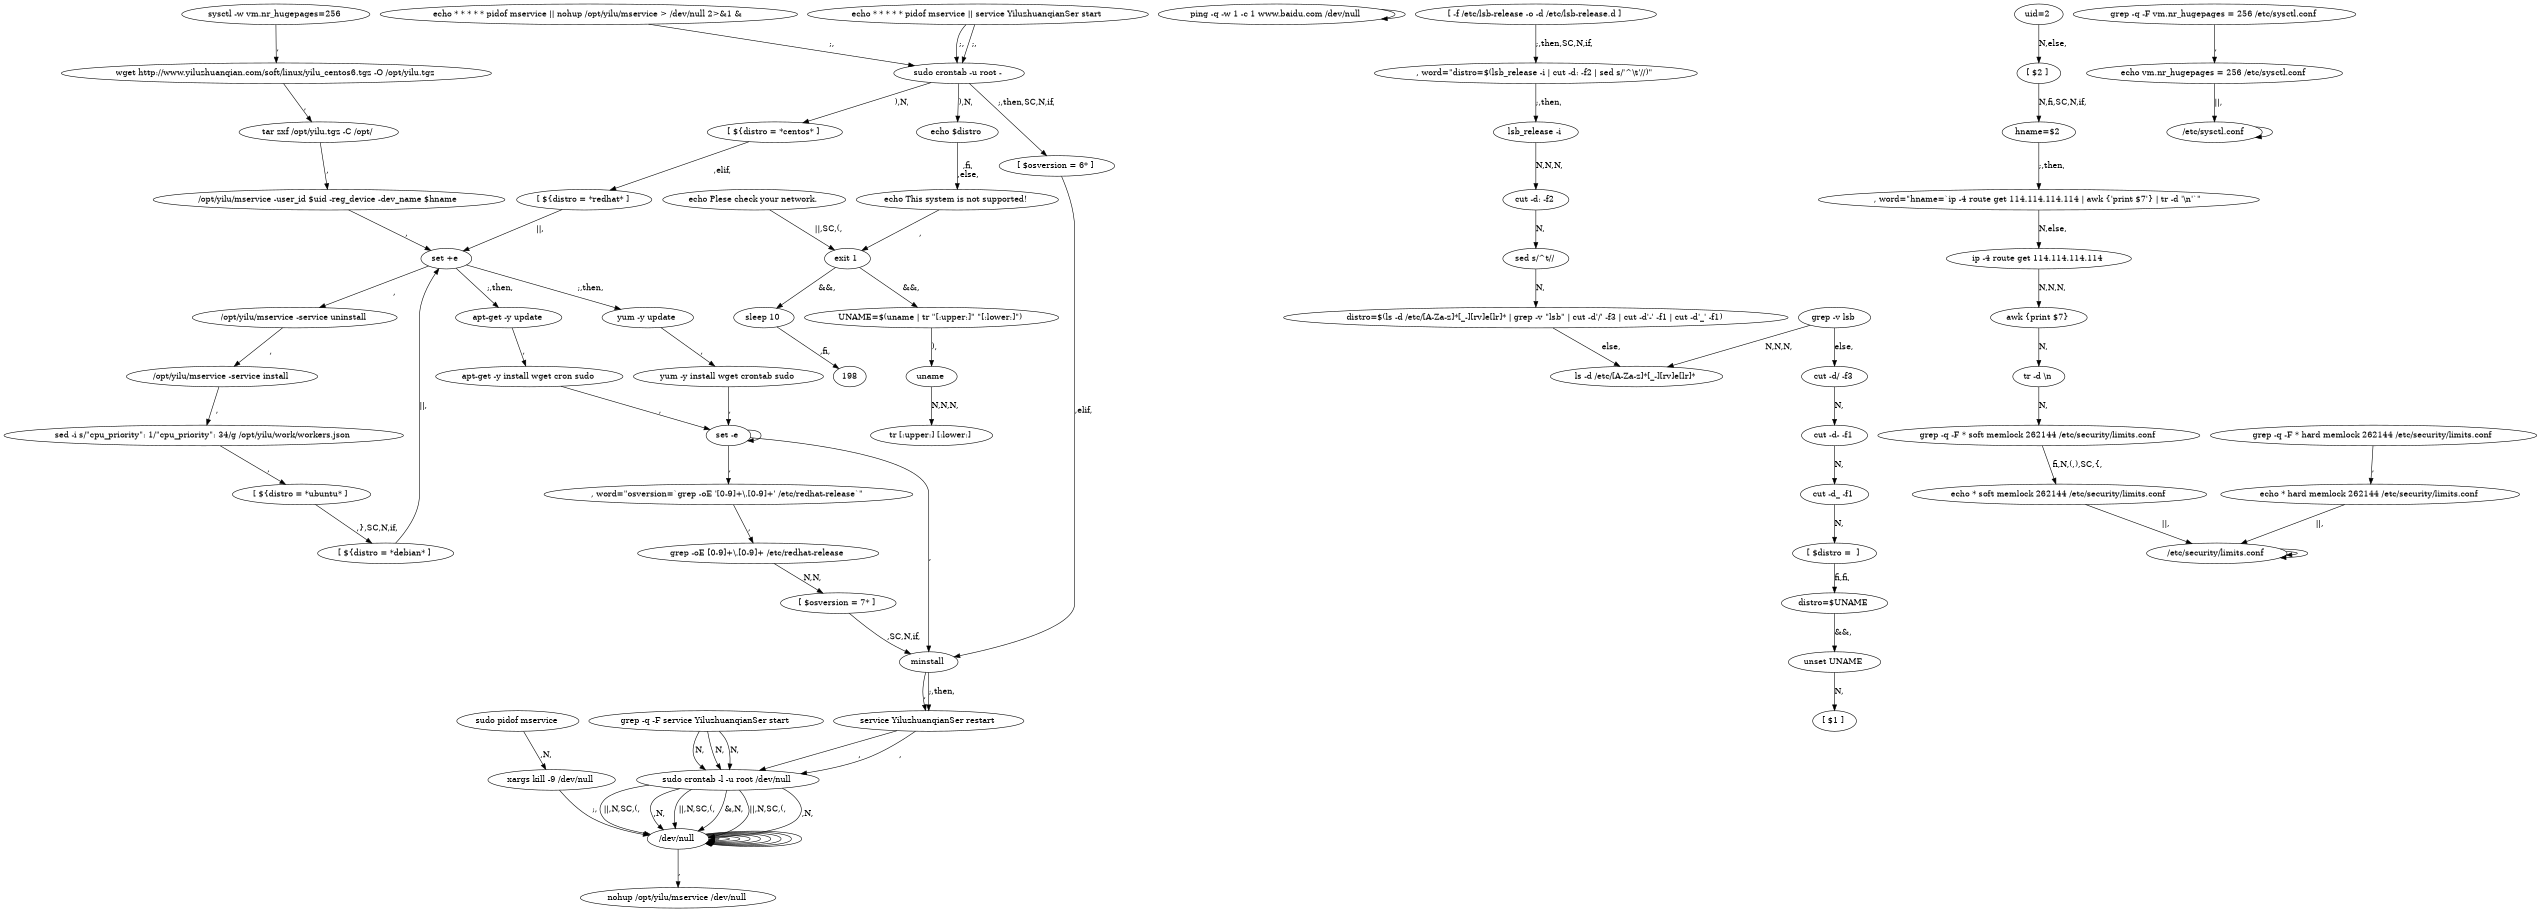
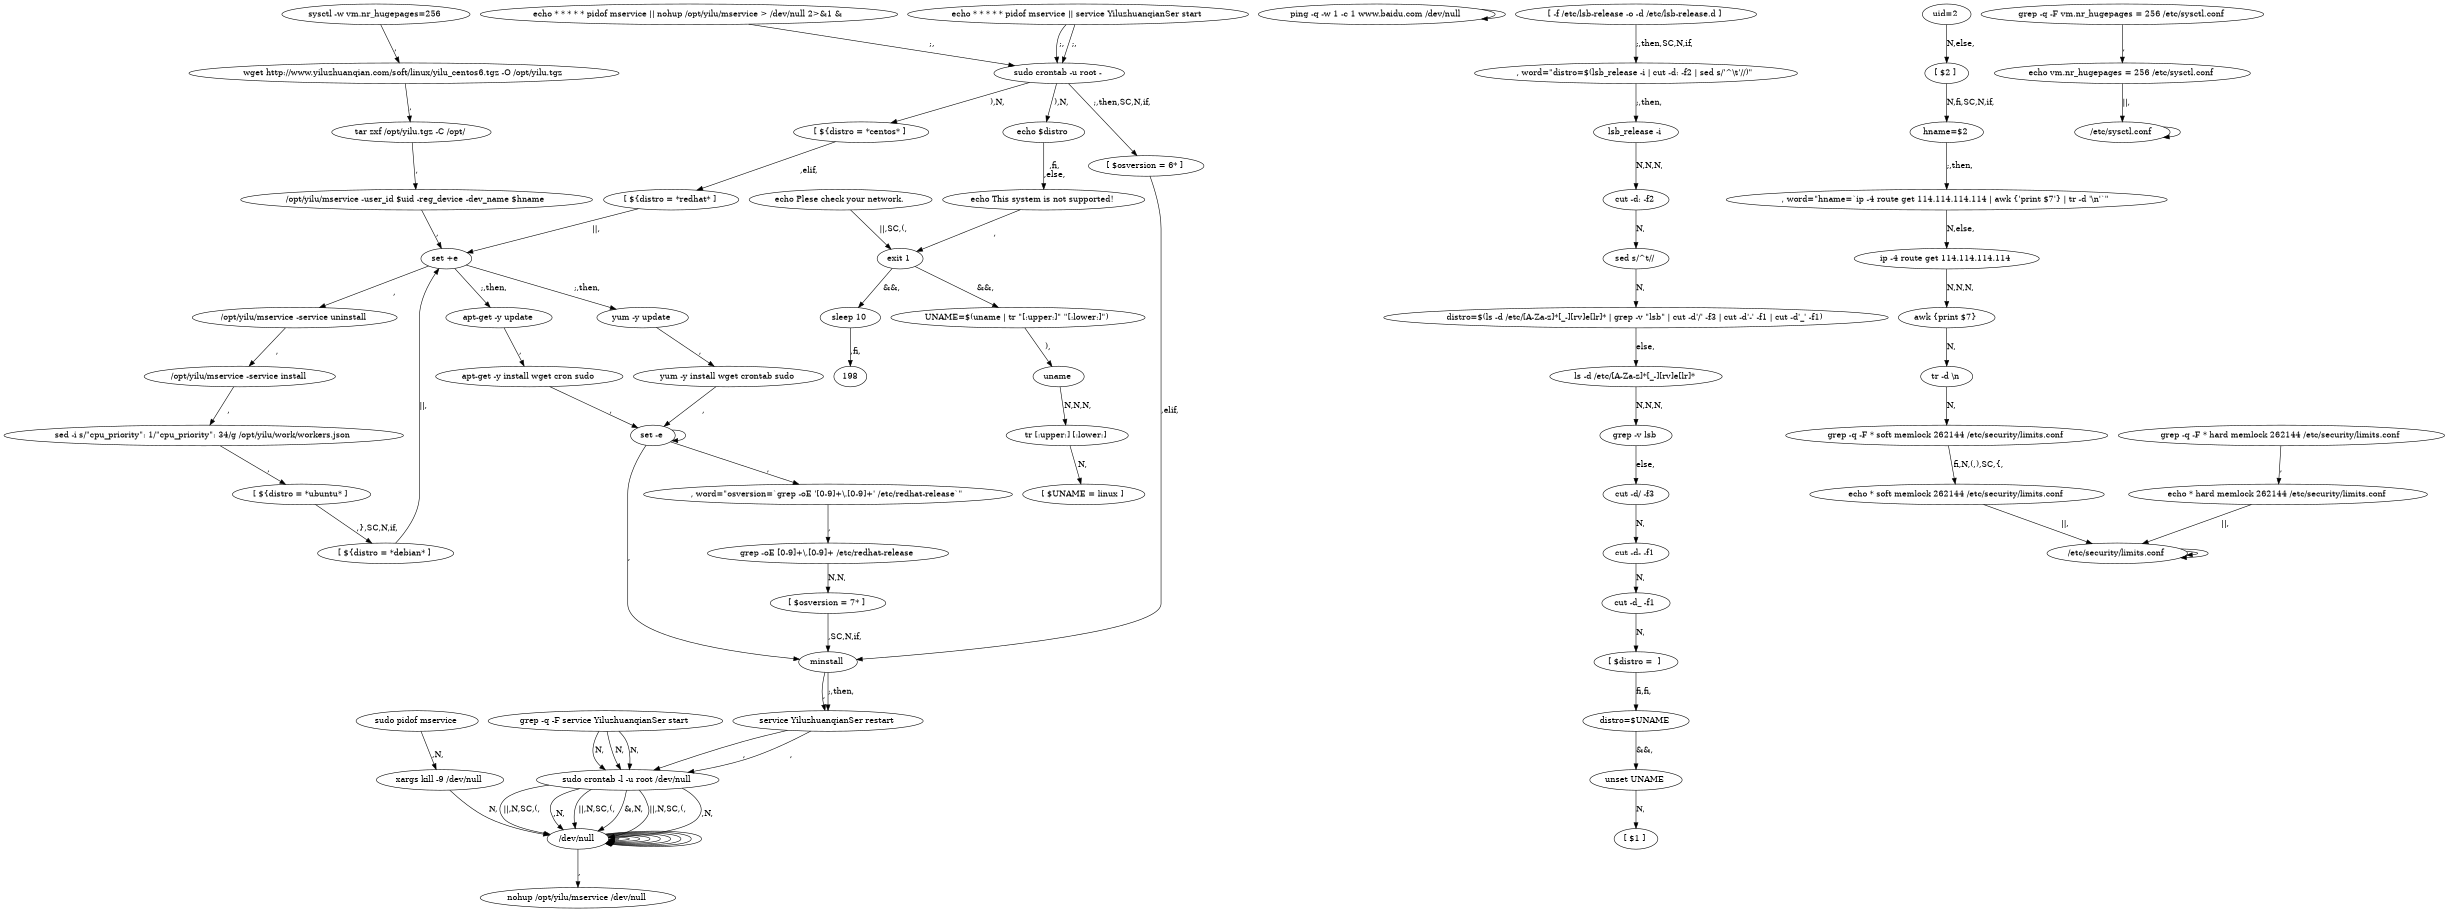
(1742, 345) -> (1636, 403)
none -> (1084, 494)
(595, 809) -> (493, 809)
